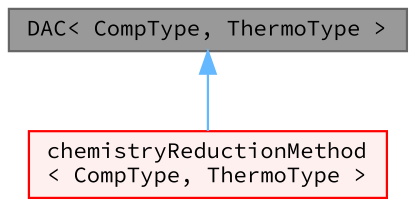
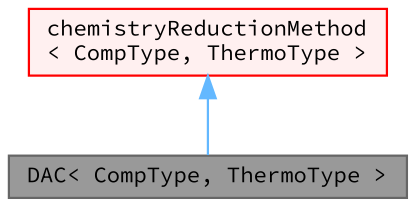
(208, 103) -> (208, 127)
